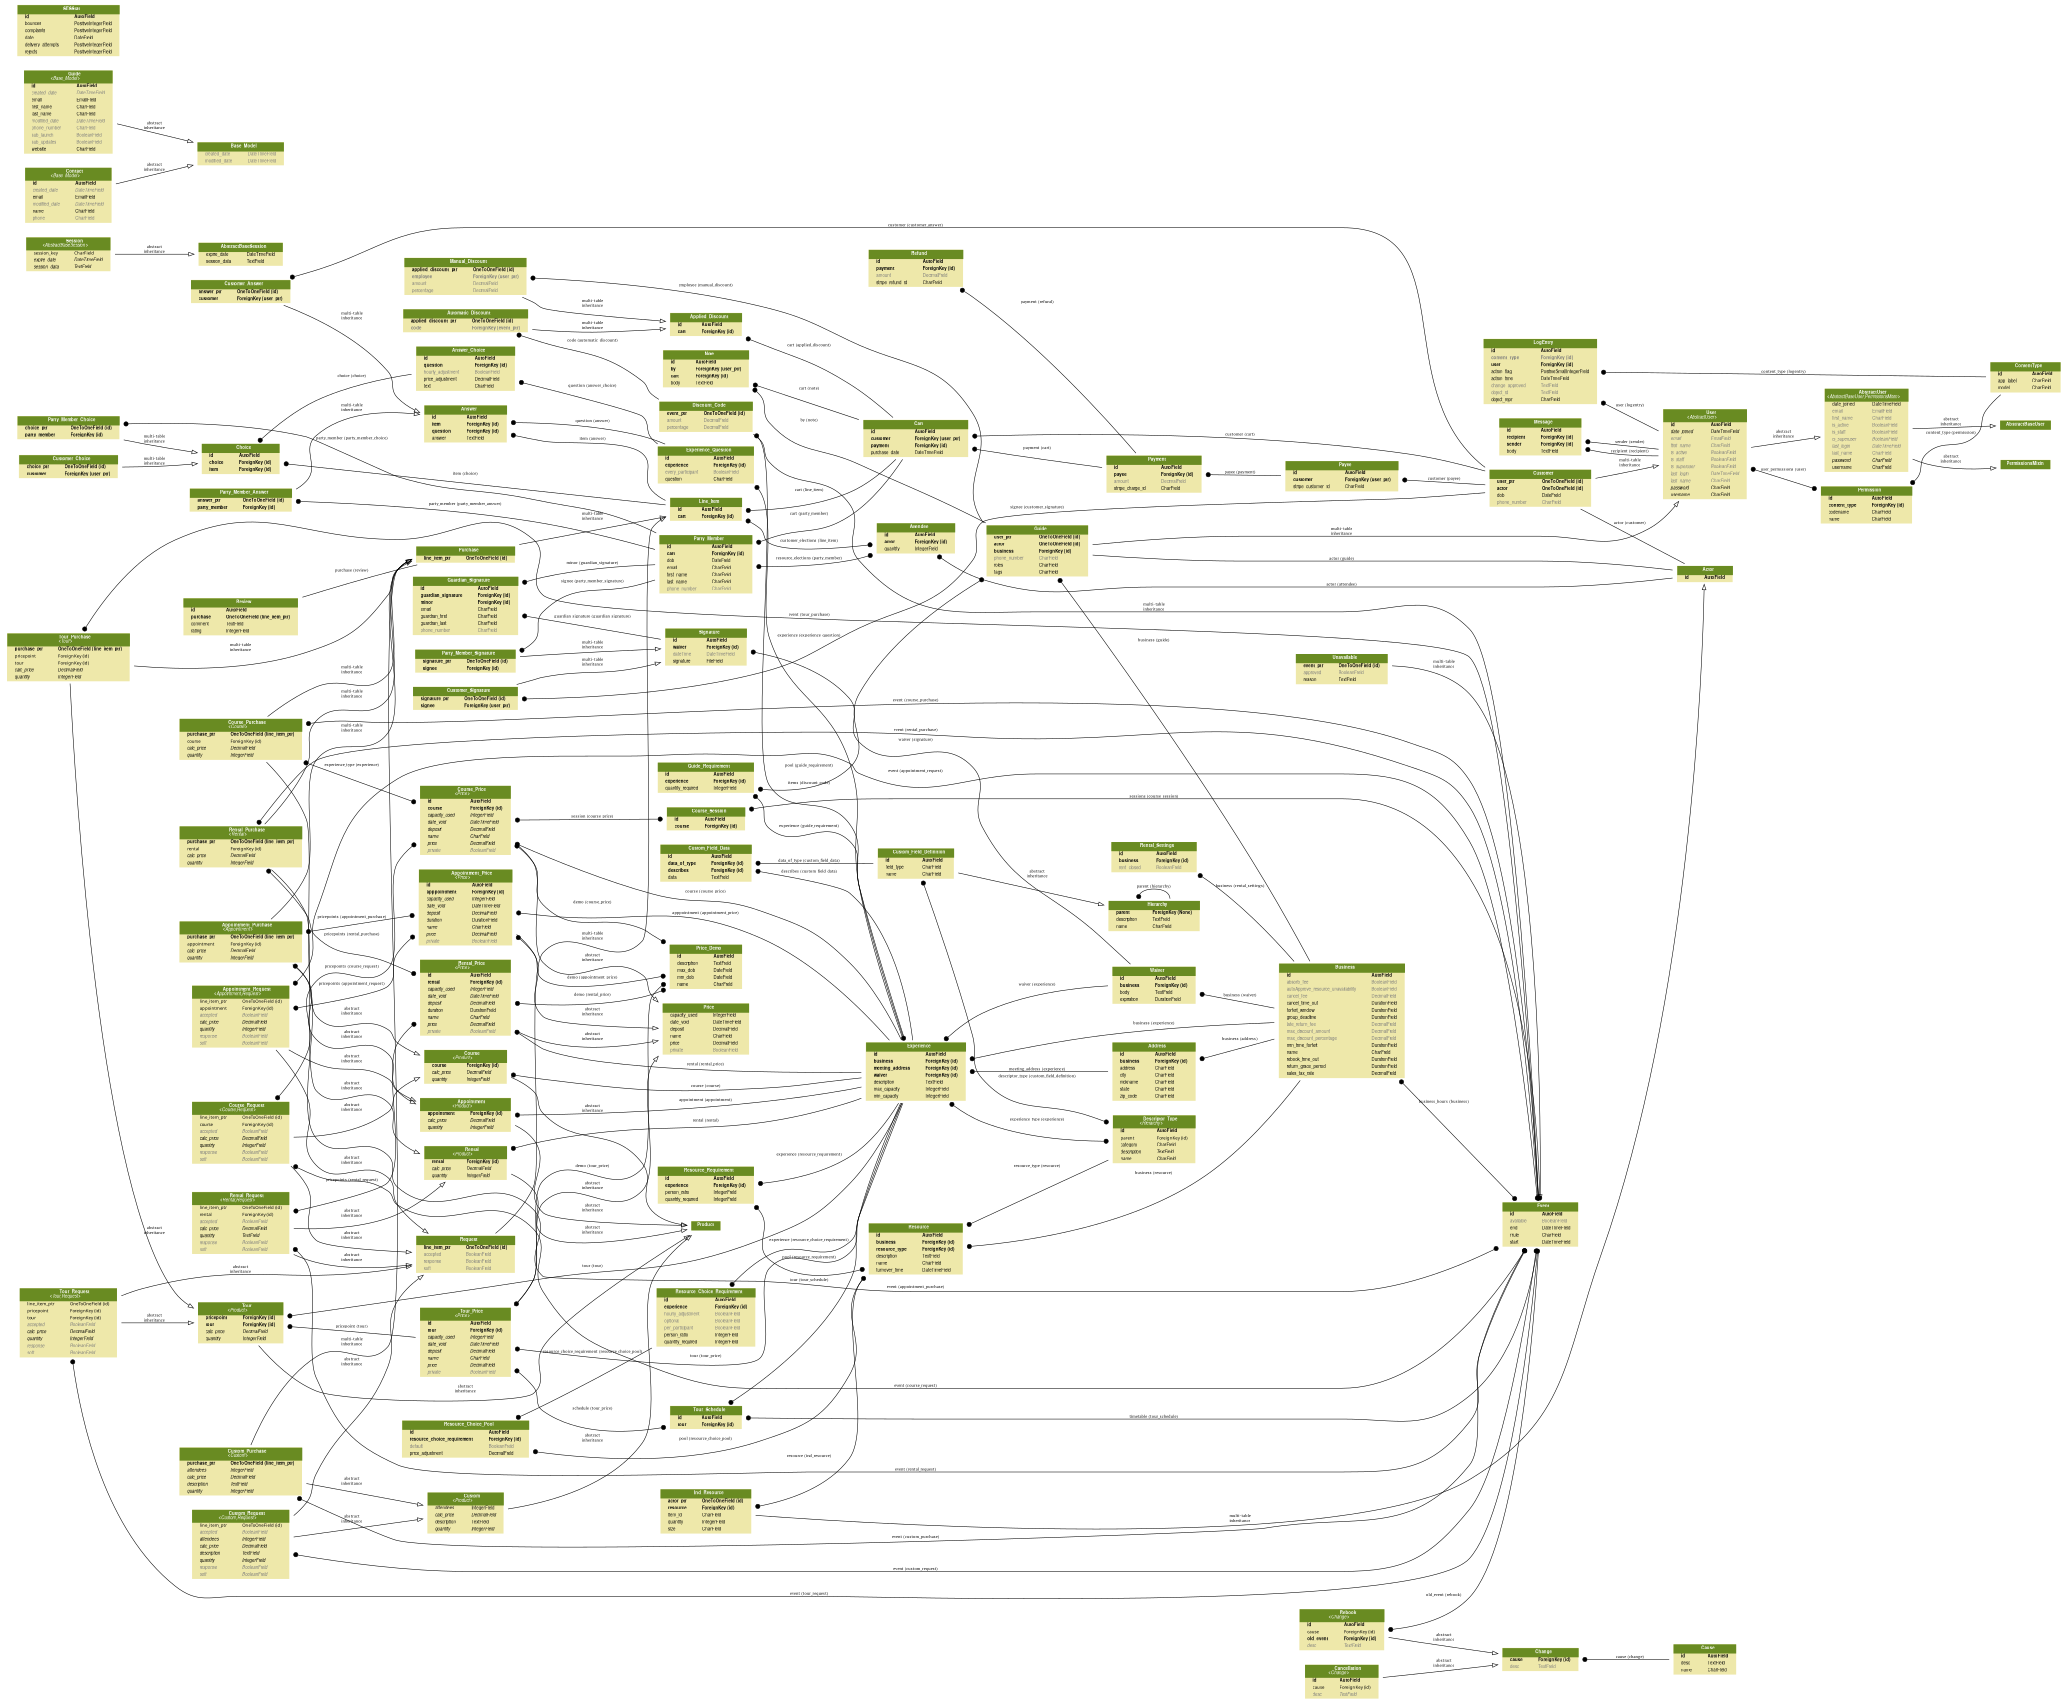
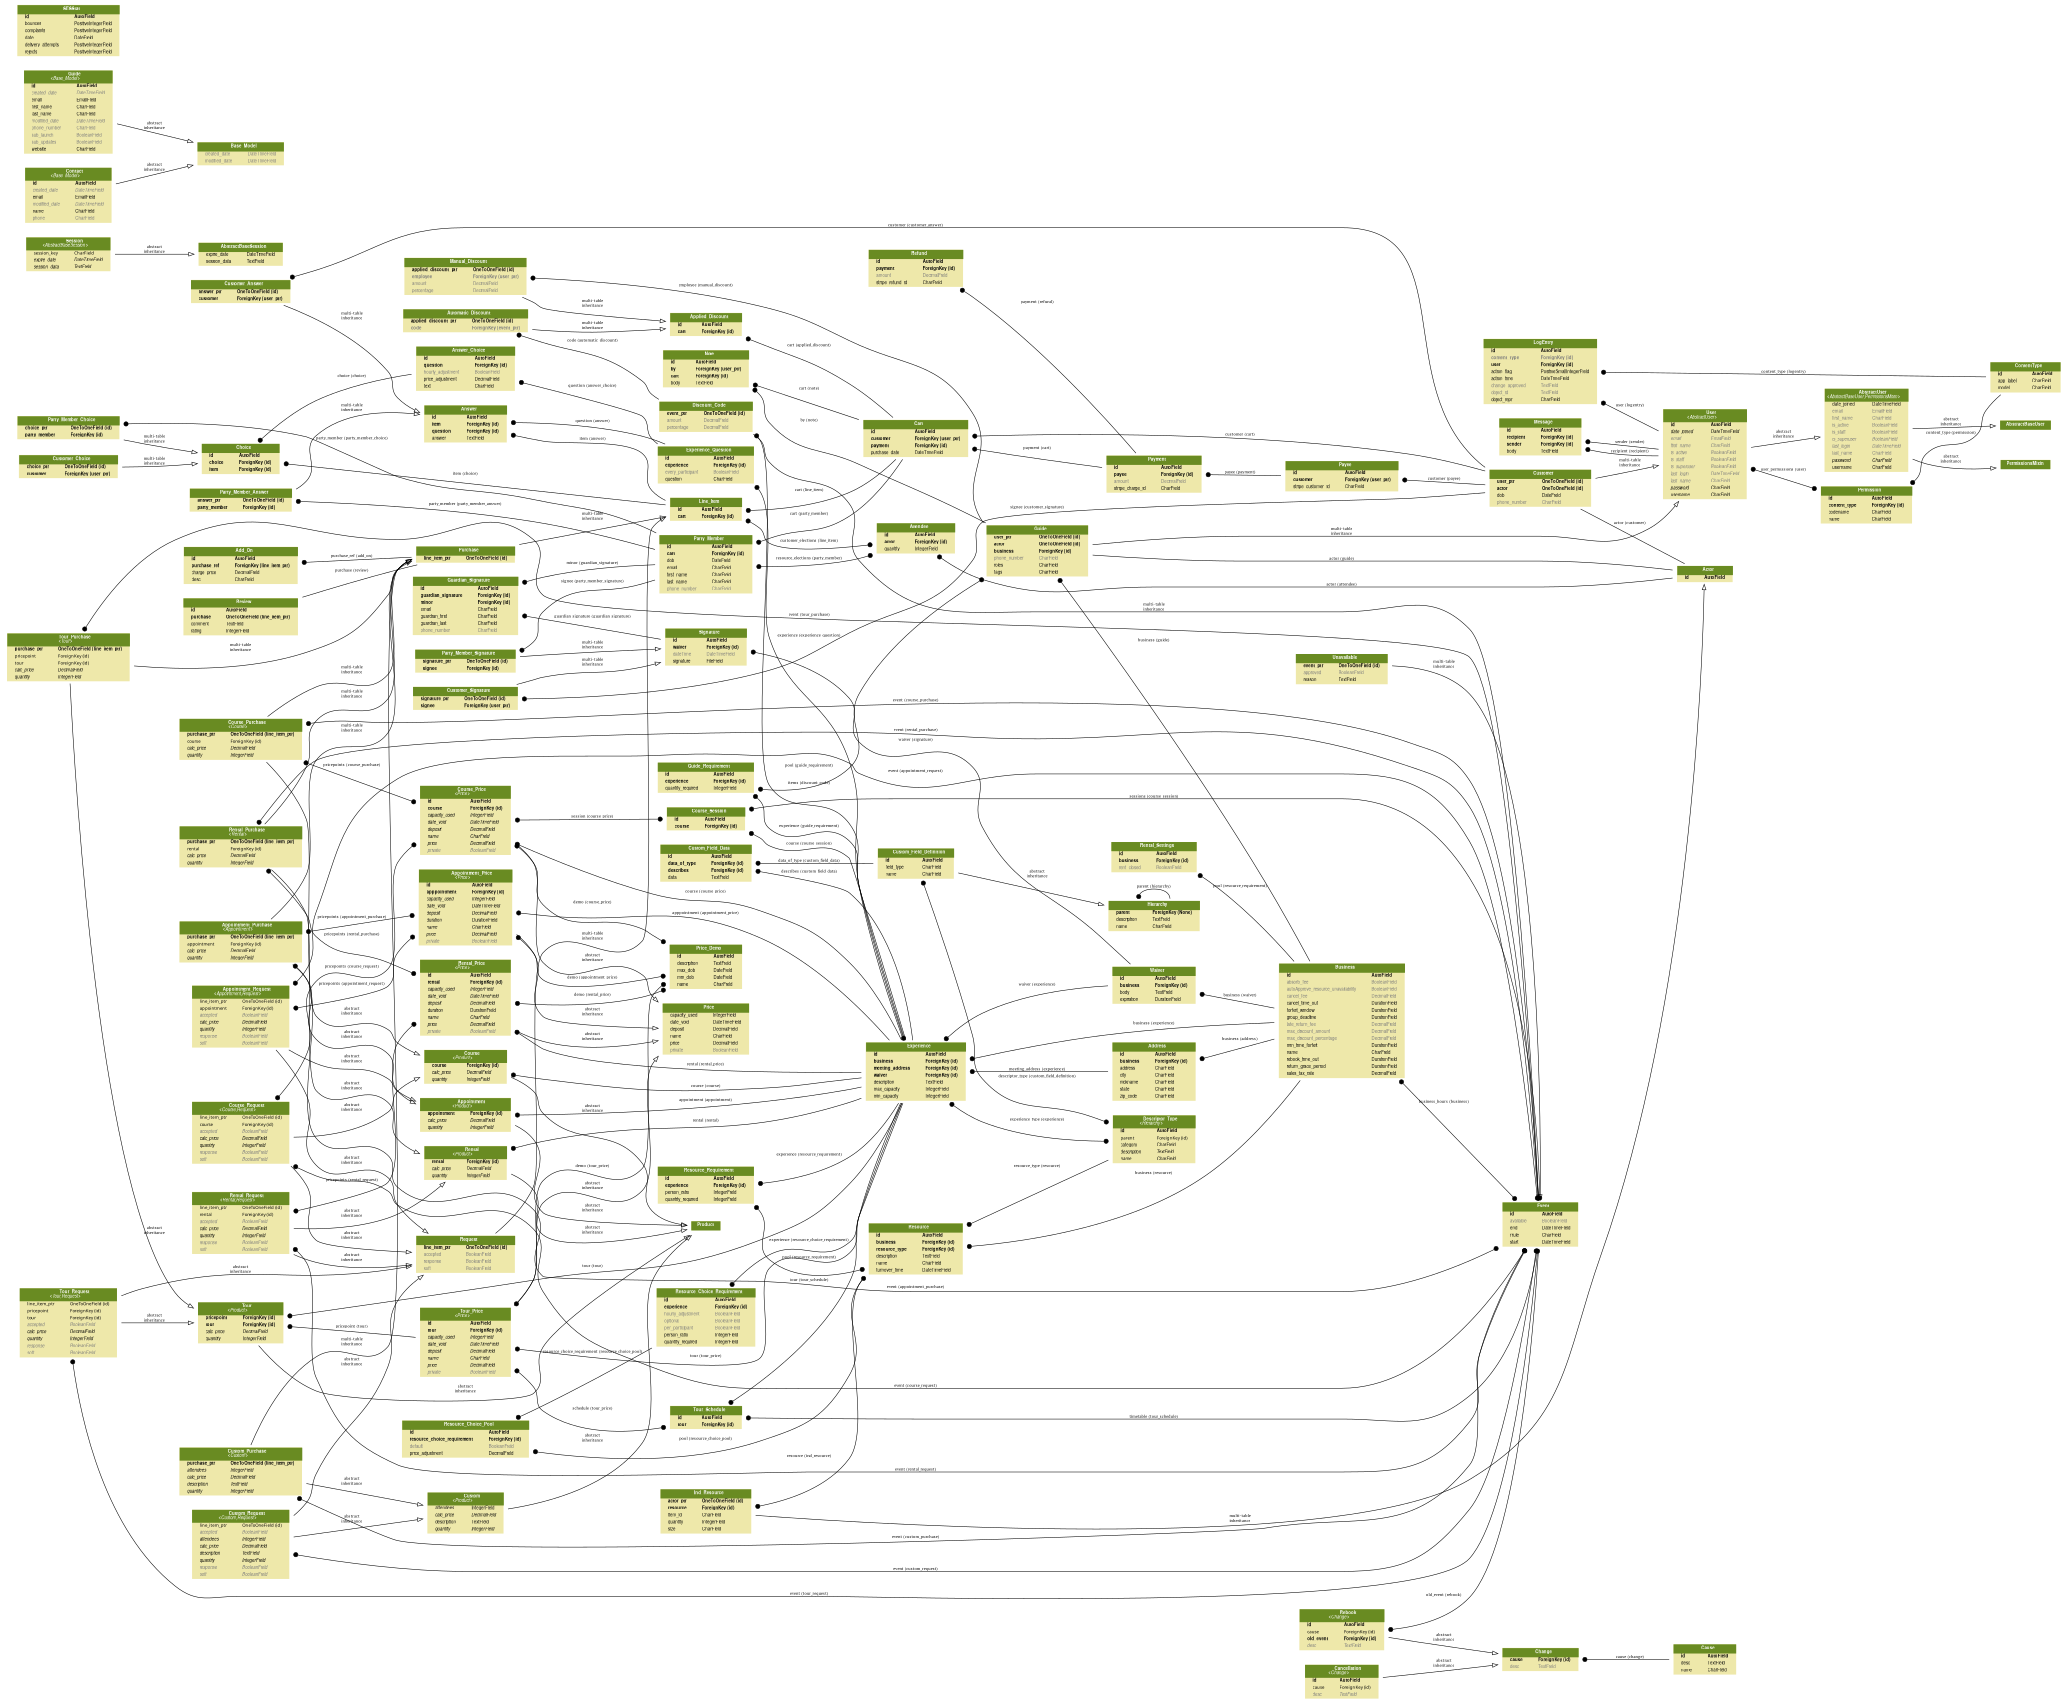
none -> (241, 565)
(352, 765) -> (352, 765)
none -> (849, 858)
(1240, 886) -> (1240, 886)
(251, 1236) -> (254, 1236)
